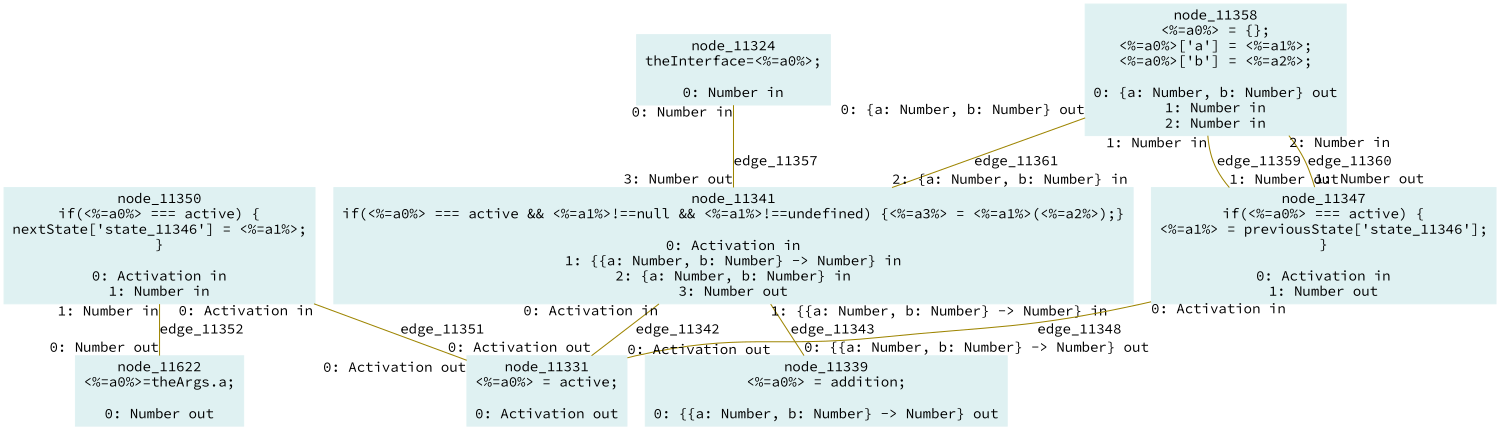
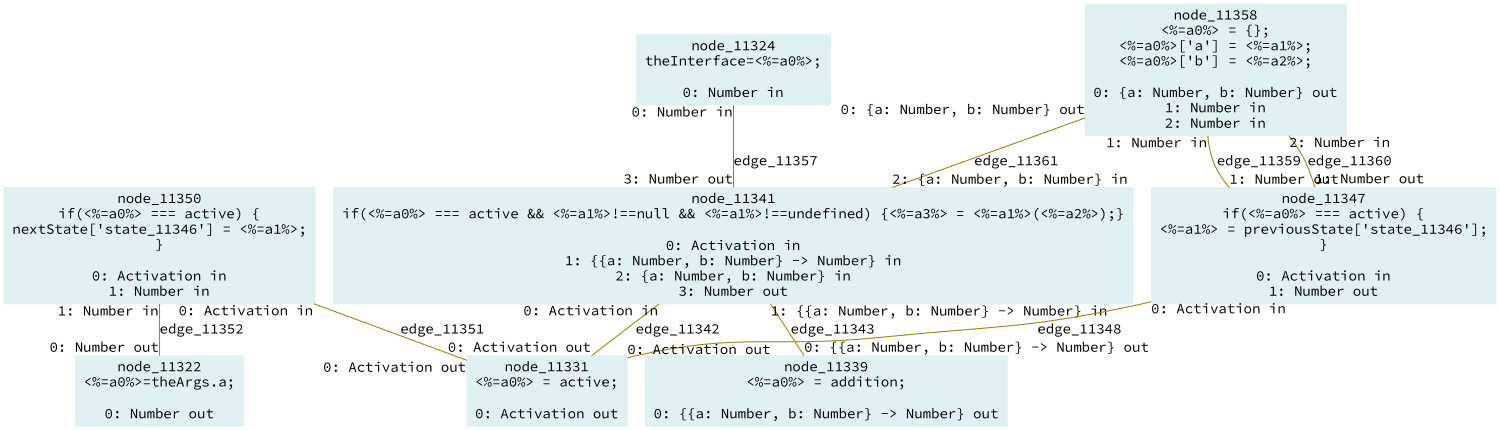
(160, 391) -> (160, 391)
